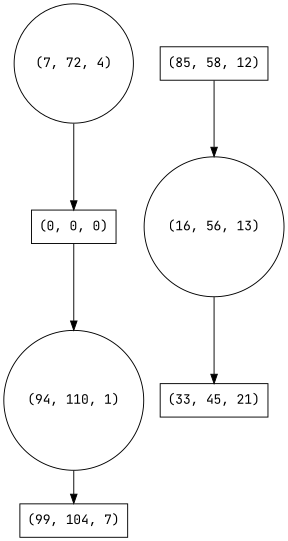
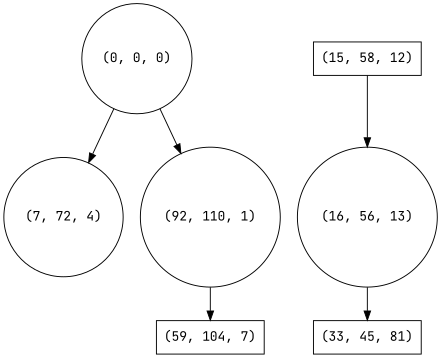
(214, 63) -> (367, 59)
(74, 162) -> (103, 131)
(74, 227) -> (137, 59)
(74, 400) -> (210, 217)
(214, 400) -> (367, 337)
(74, 521) -> (210, 337)
